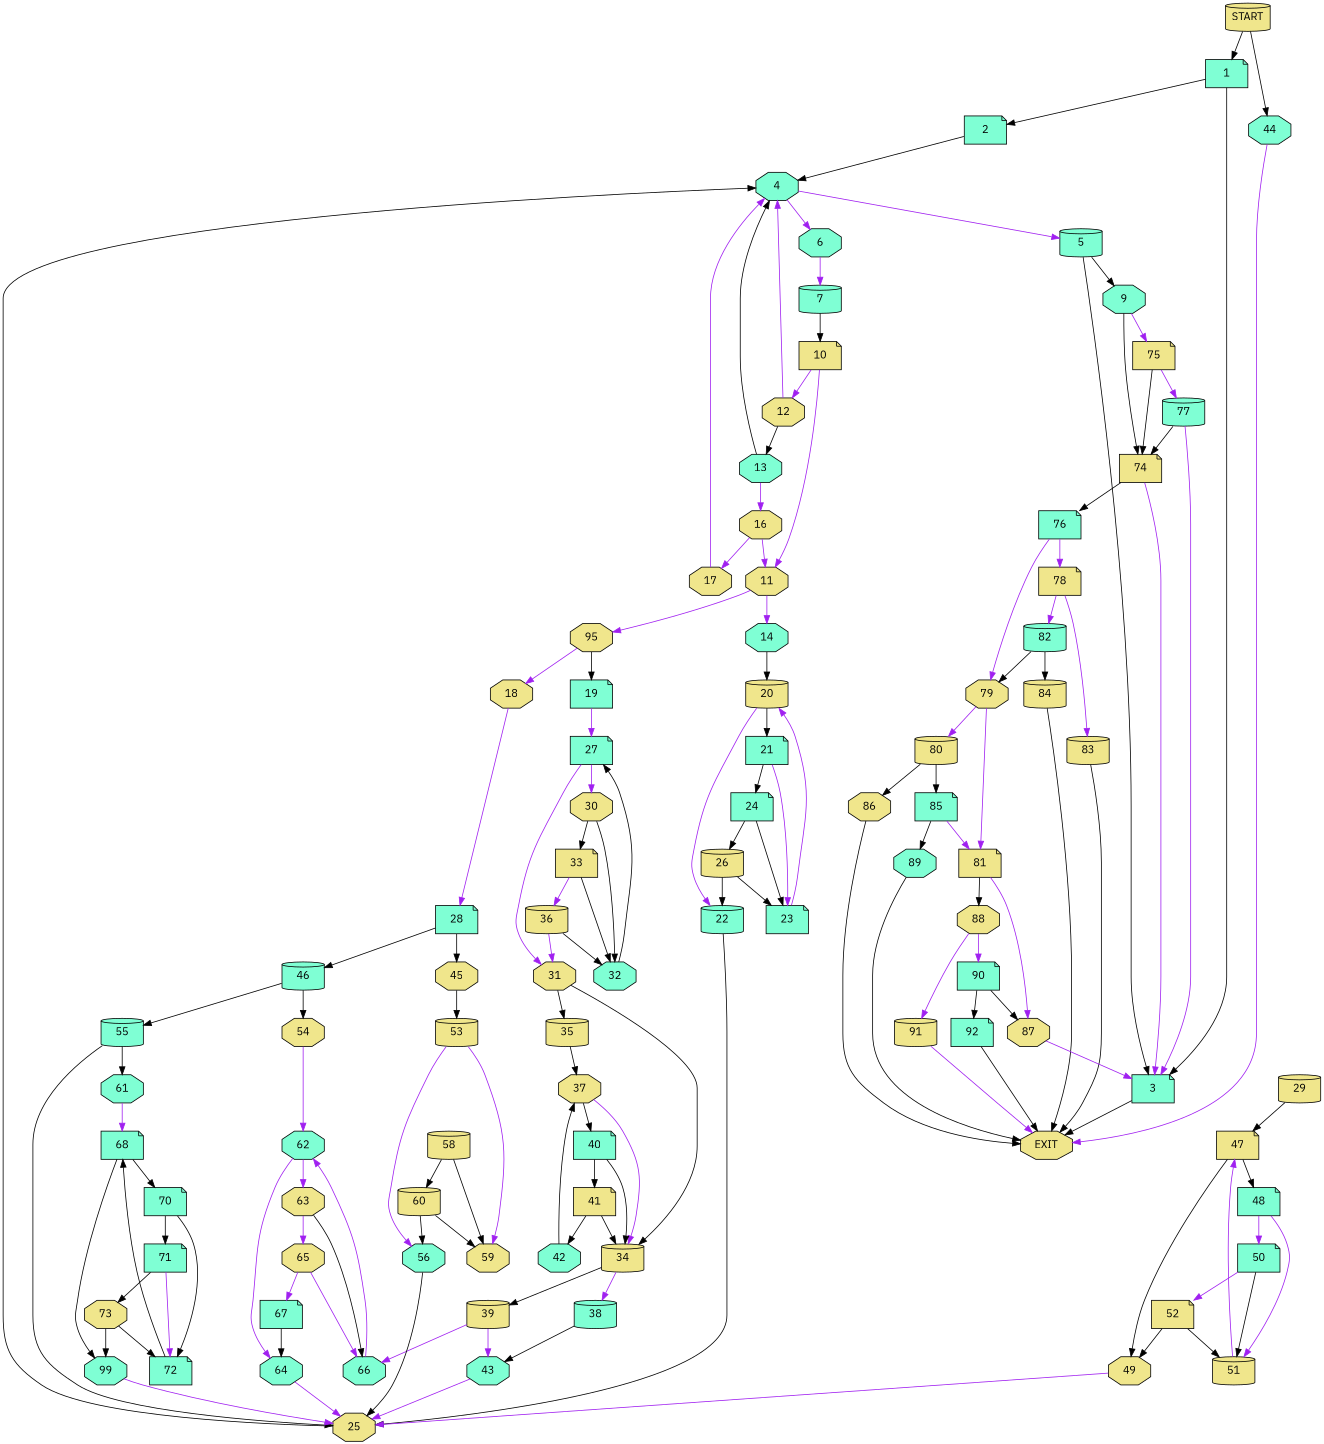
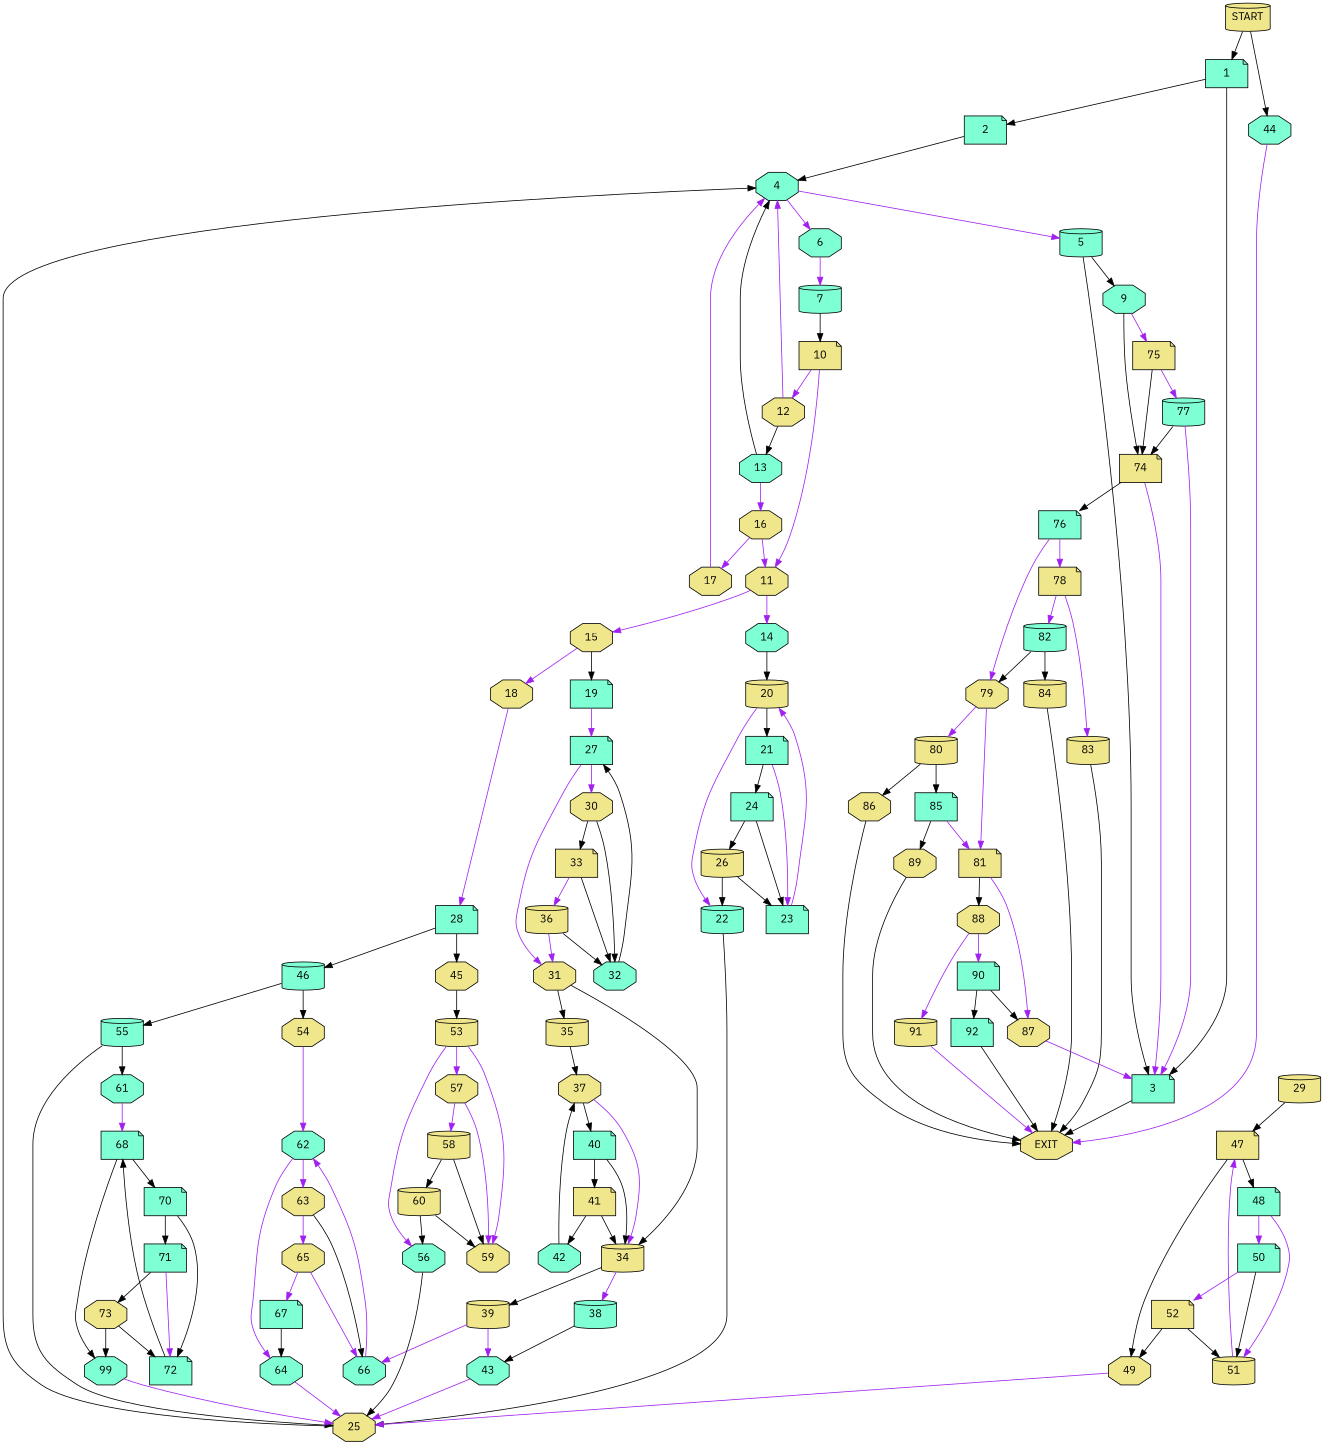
(591, 638) -> (591, 638)
(915, 863) -> (915, 863)
none -> (457, 1089)
